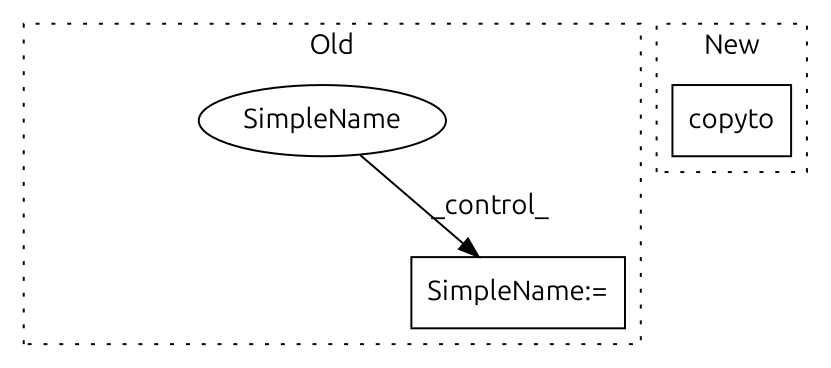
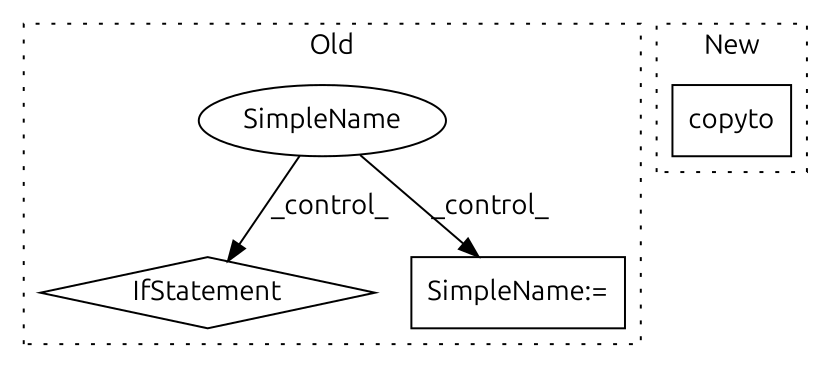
none -> (208, 293)
